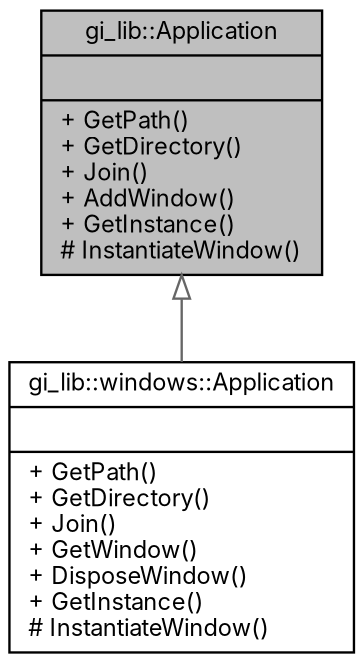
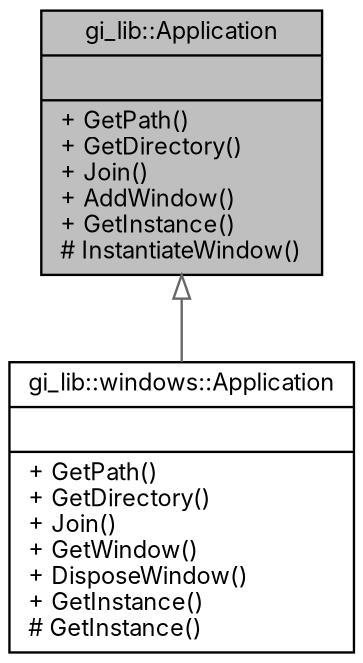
(150, 629) -> (116, 629)
